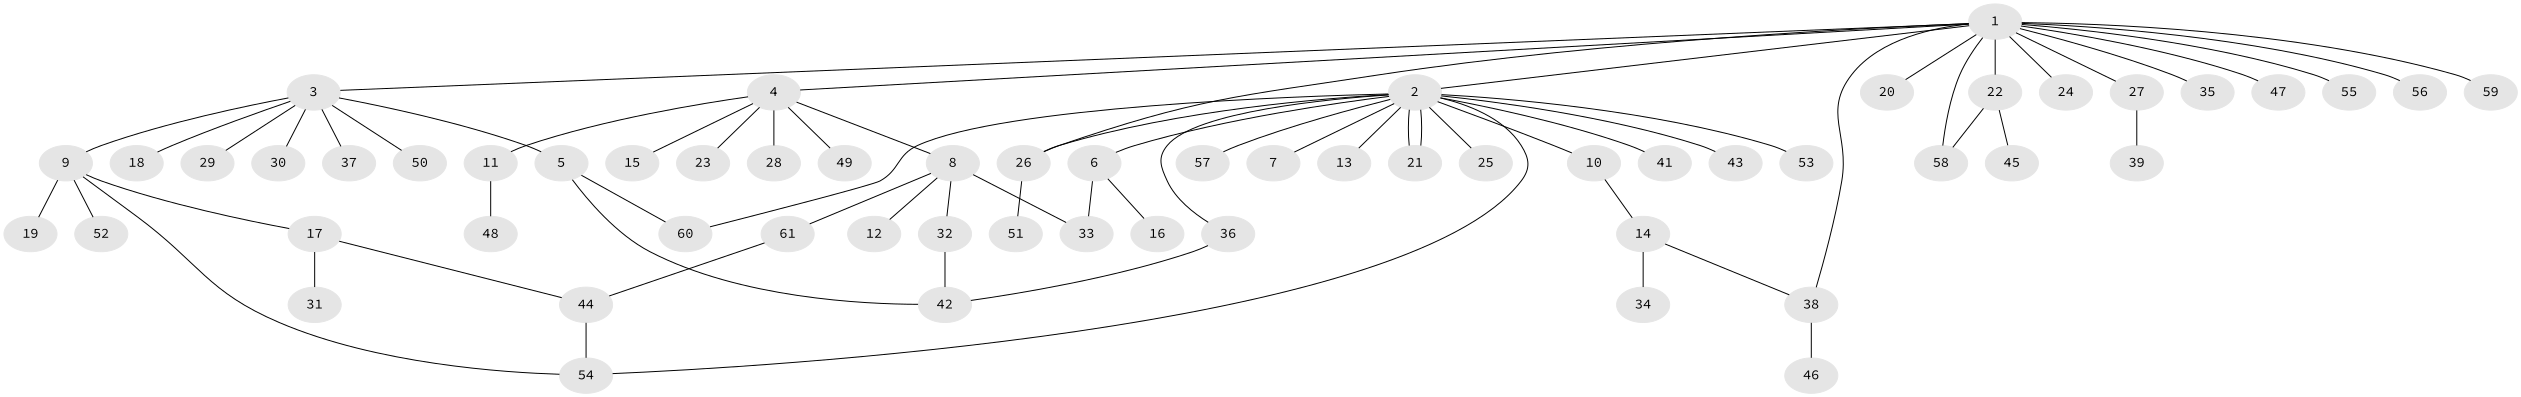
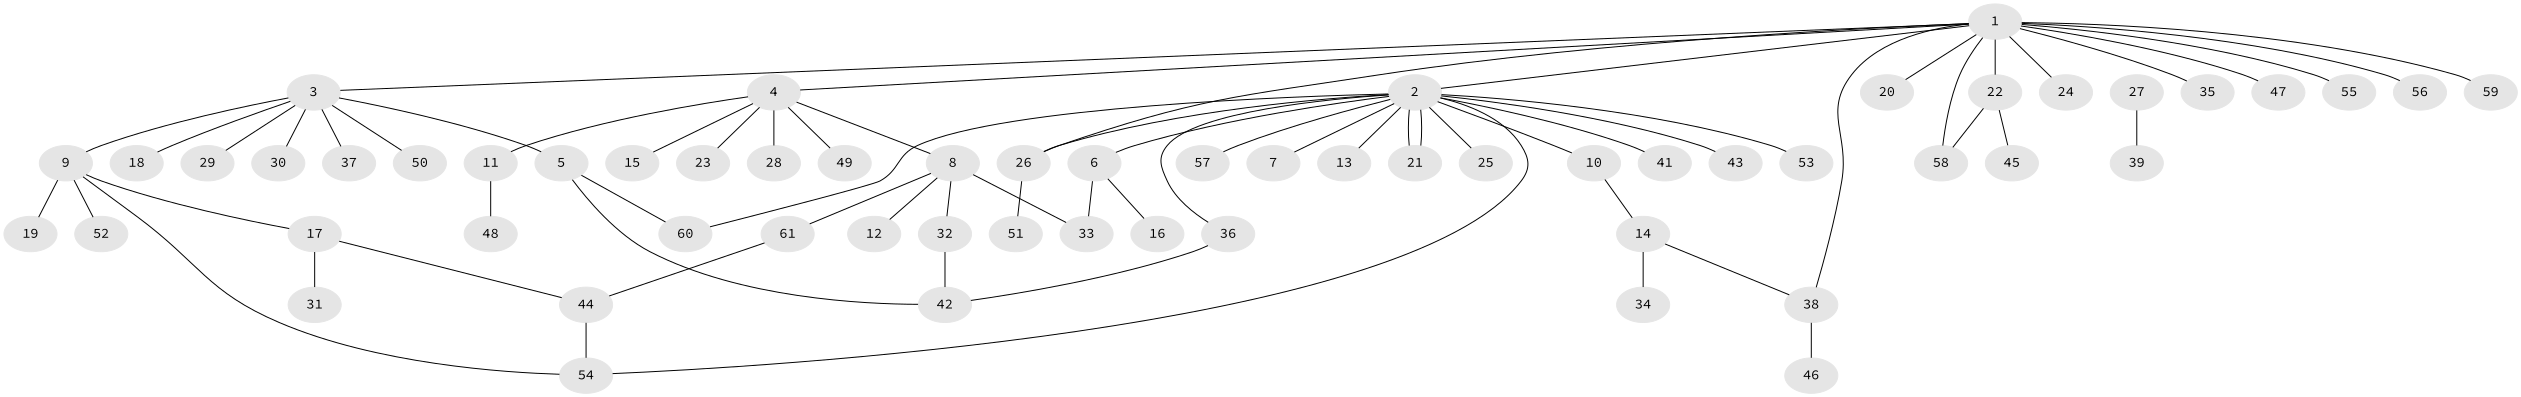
(2066, 57) -> none
